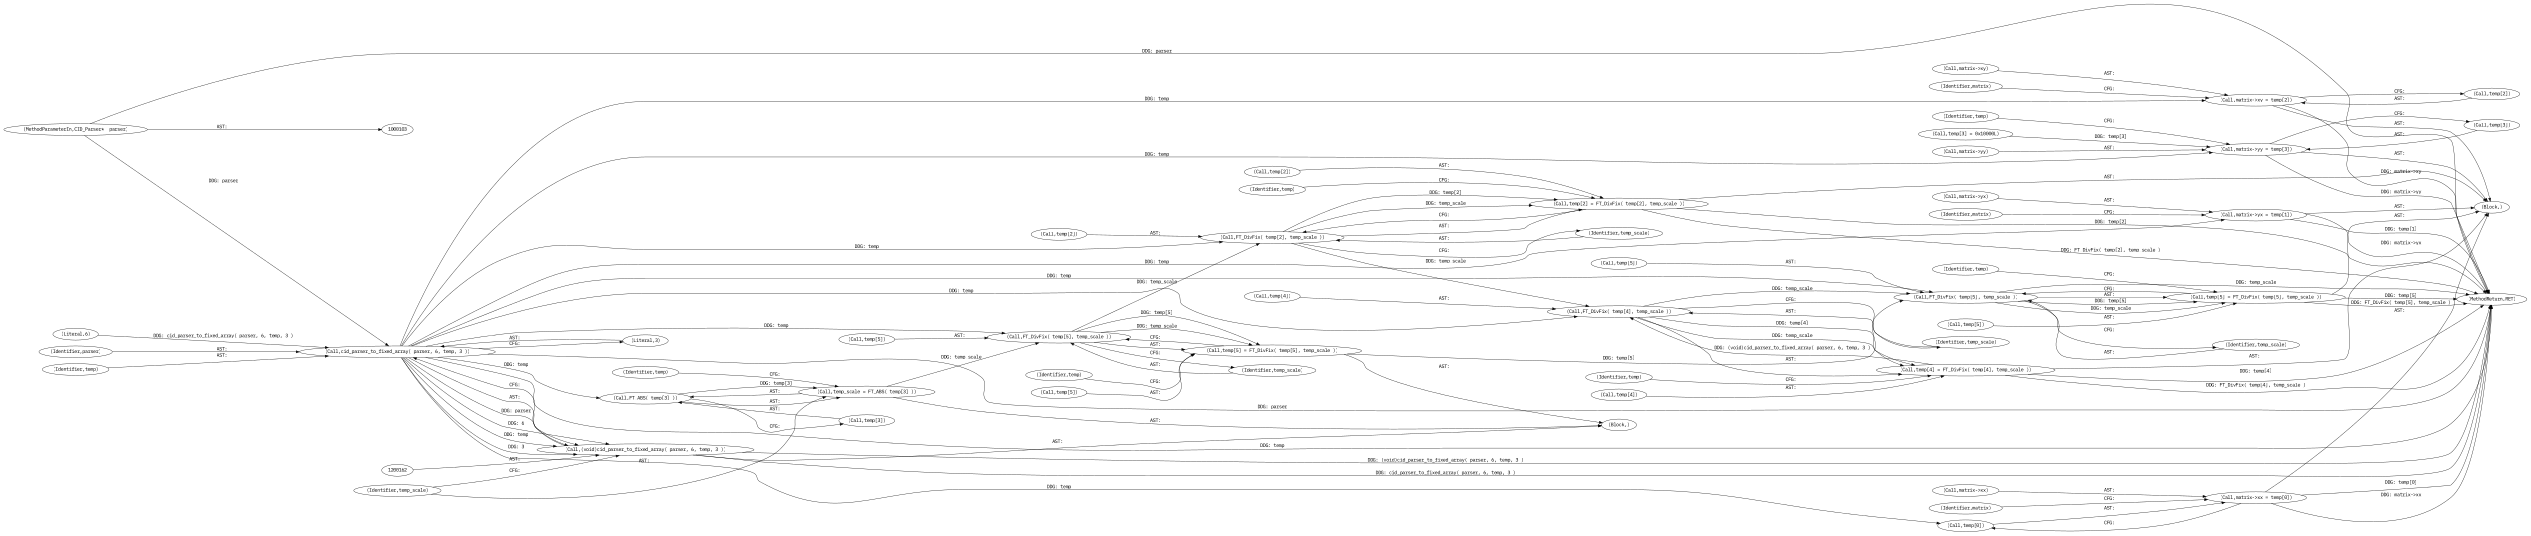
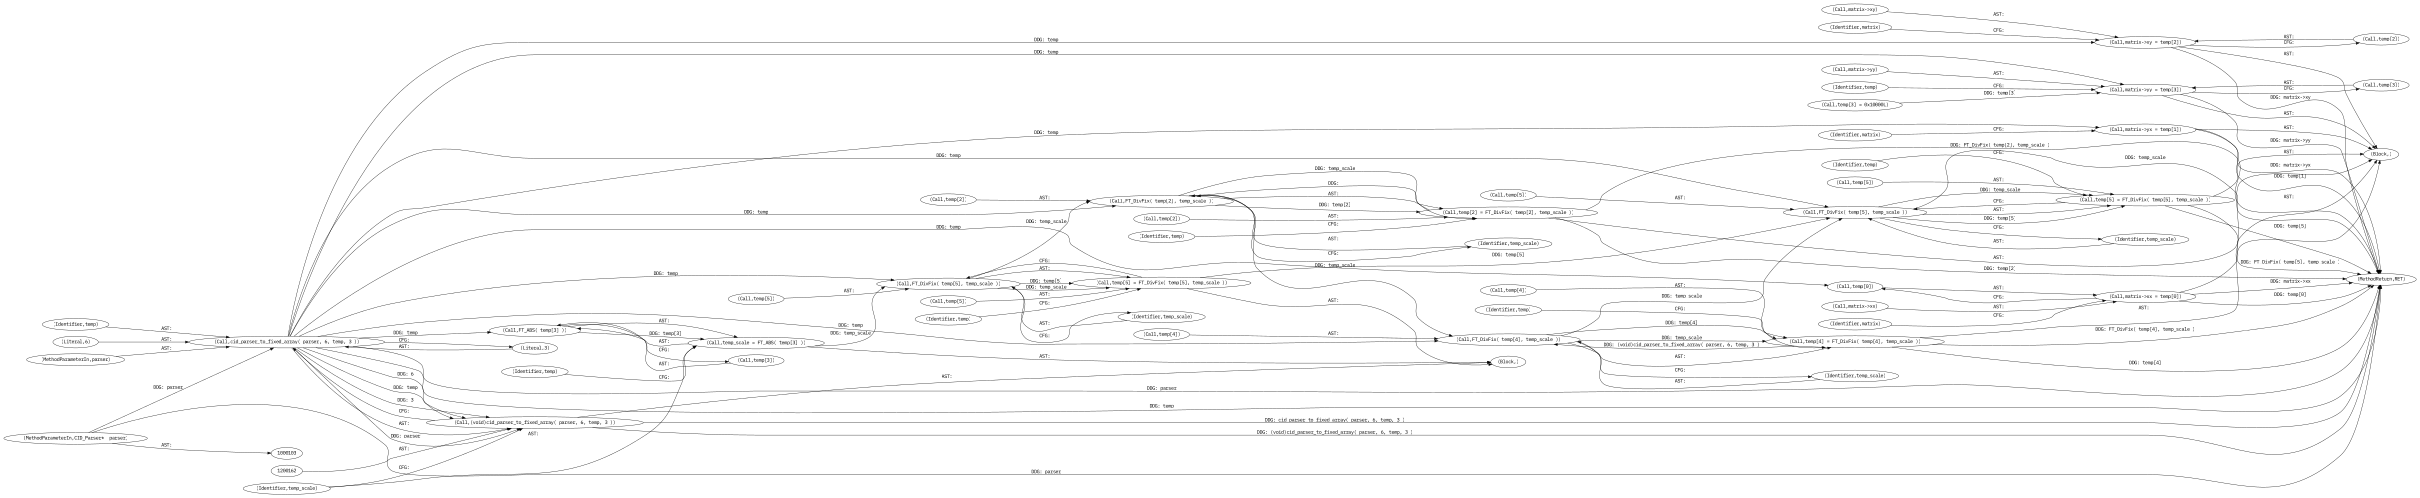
(1966, 197) -> none
(1446, 215) -> (1335, 184)
(223, 336) -> (168, 340)
(76, 352) -> (76, 360)
